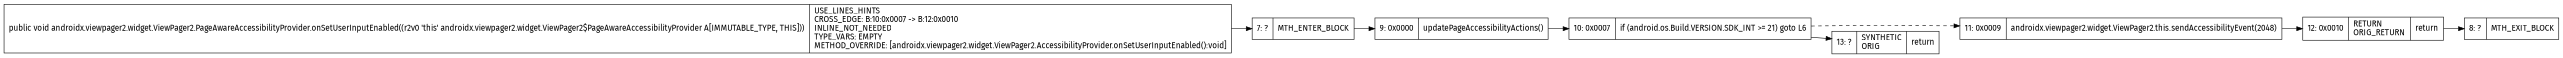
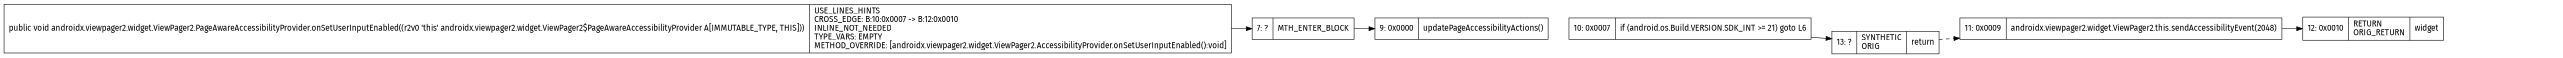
(1883, 26) -> (1946, 39)
(2427, 28) -> (2427, 28)
(1556, 29) -> none
(2512, 29) -> none
